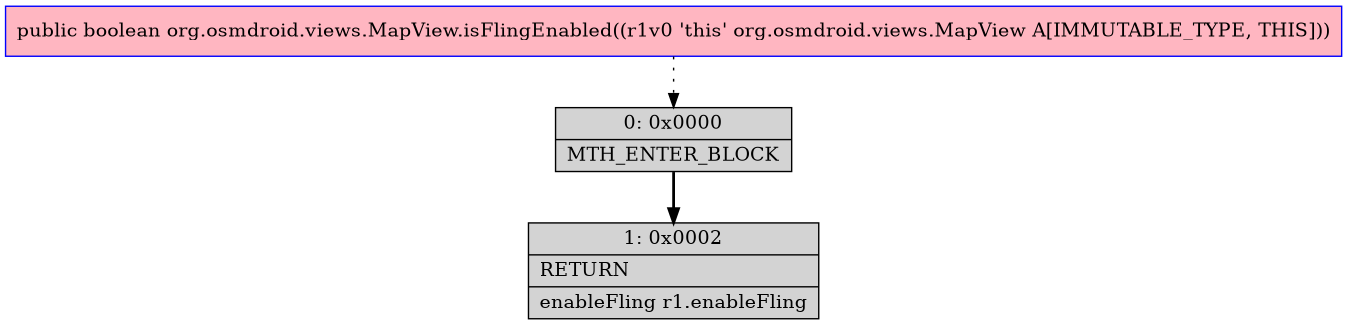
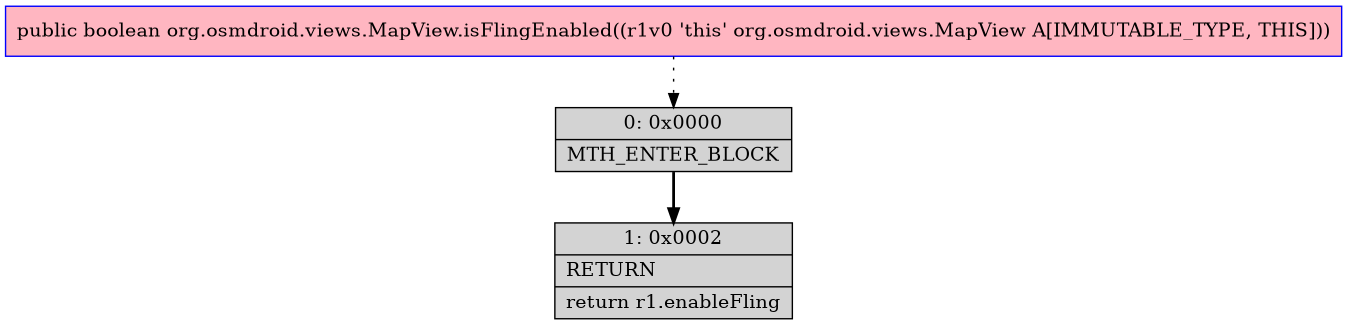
(674, 302) -> (674, 302)
